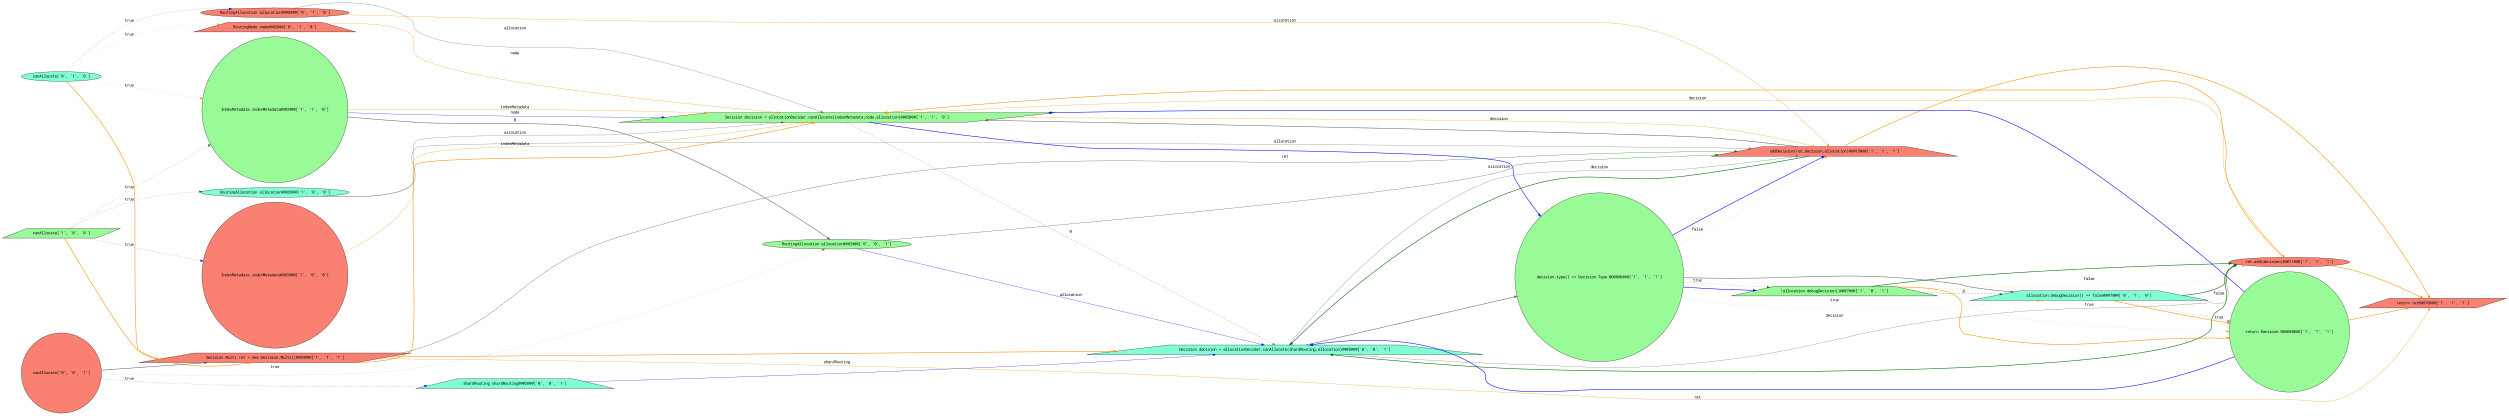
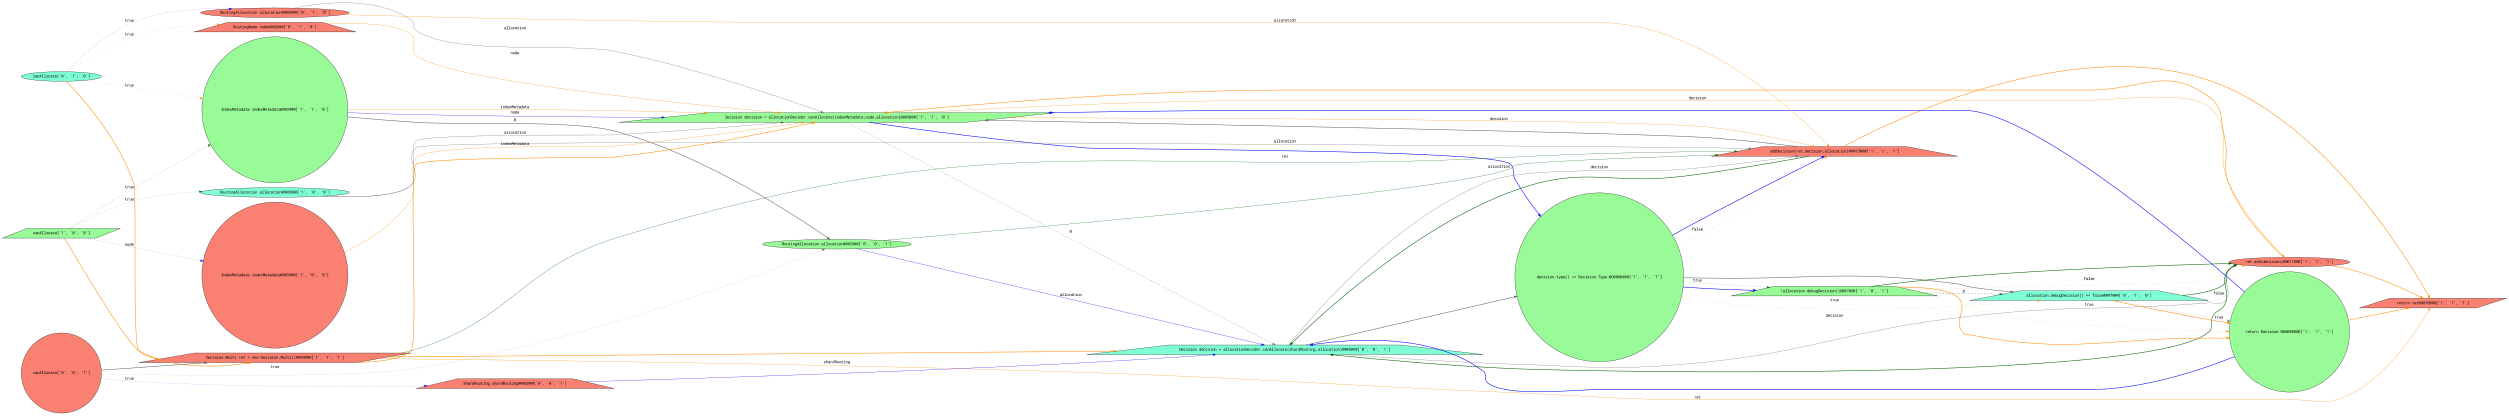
(129, 245) -> (129, 245)
(515, 384) -> (515, 384)
